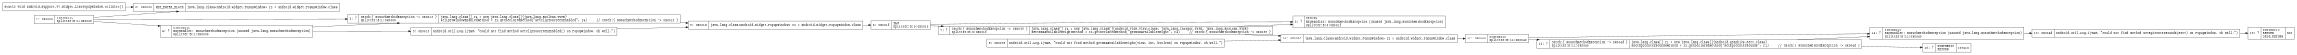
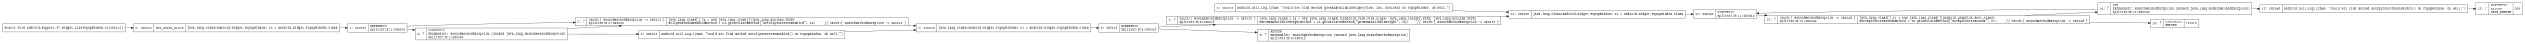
(135, 14) -> (342, 28)
(896, 23) -> (1130, 26)
(1264, 25) -> none
(1893, 30) -> (2115, 5)
(1698, 35) -> (1928, 11)
